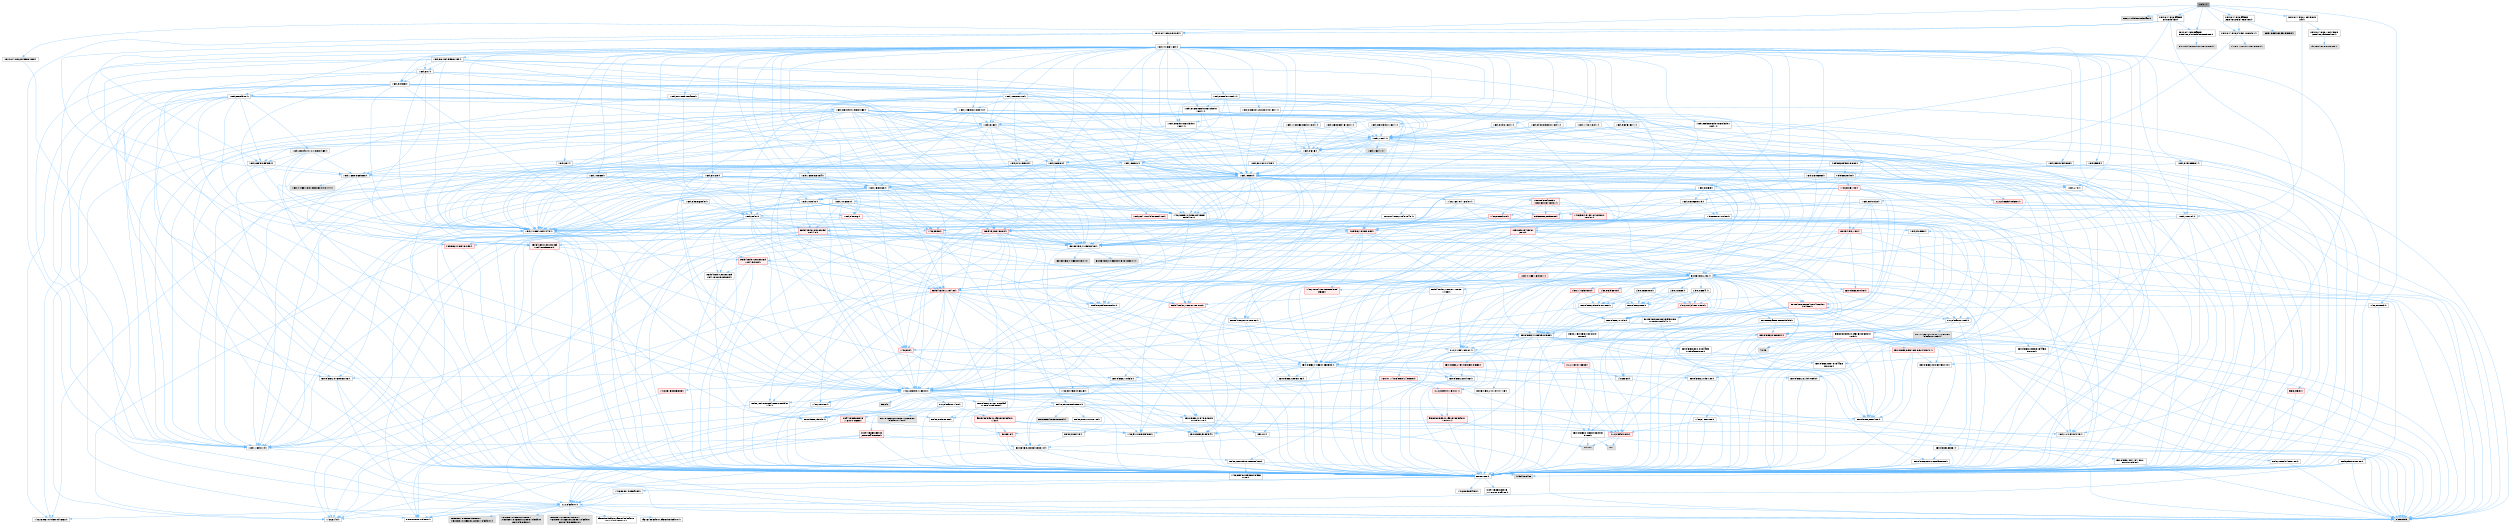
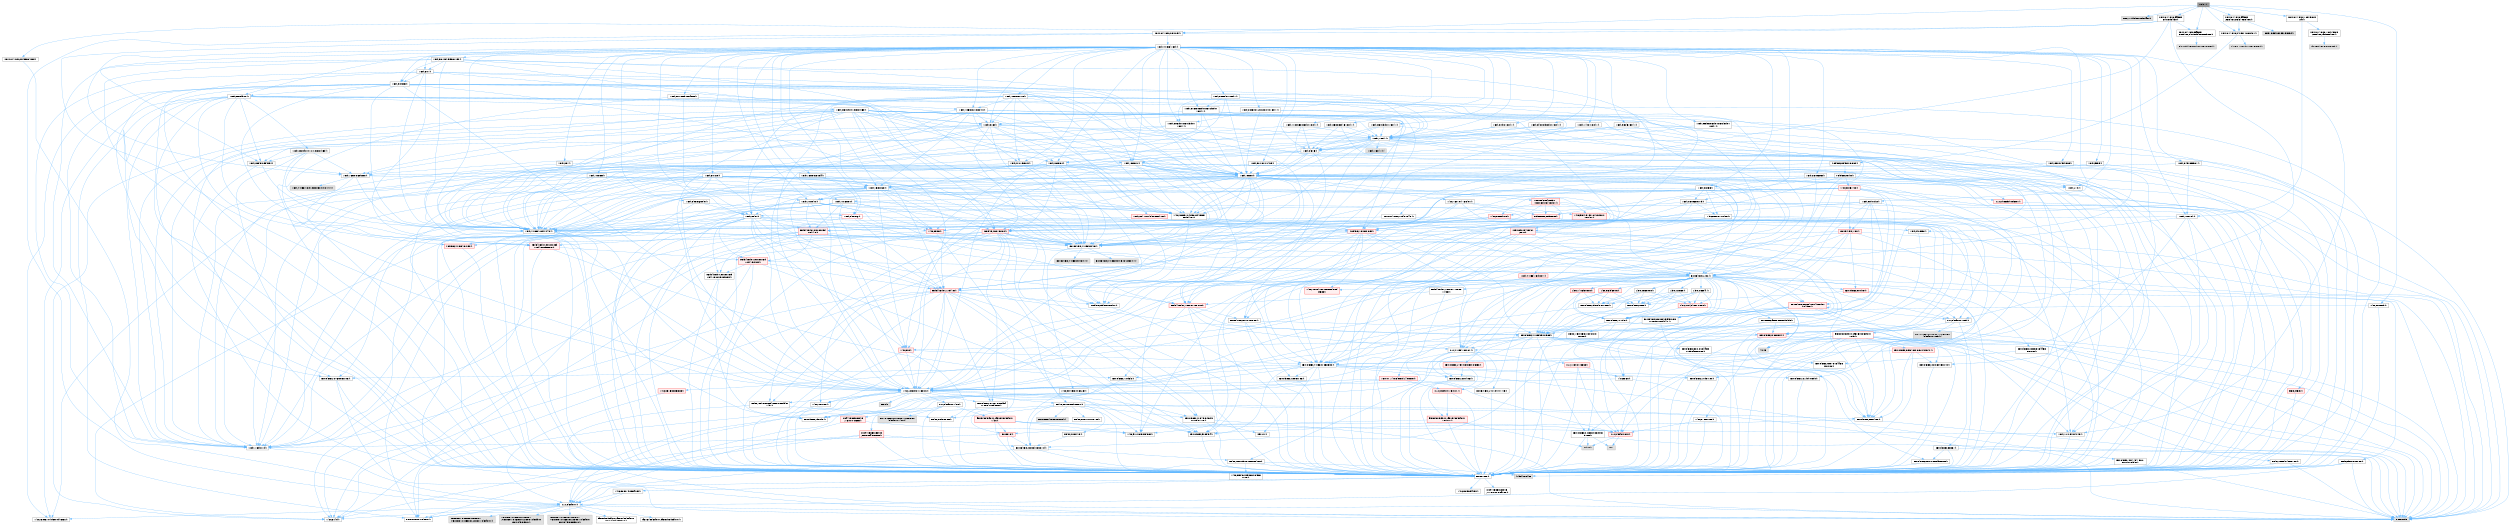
(1058, 299) -> (1193, 188)
